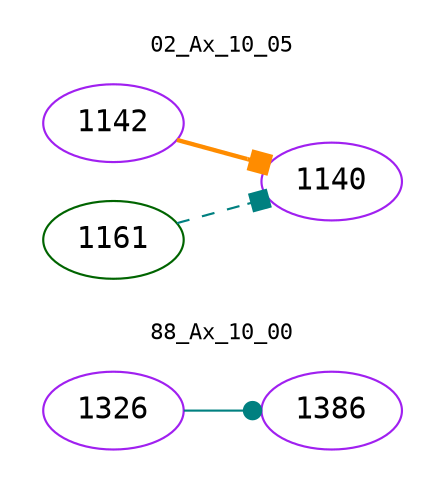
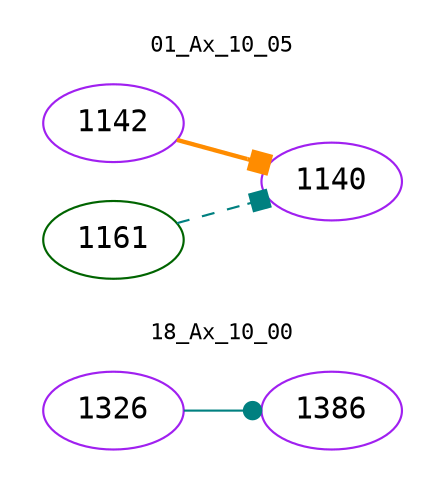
(223, 46) -> (223, 46)
(223, 334) -> (223, 334)
